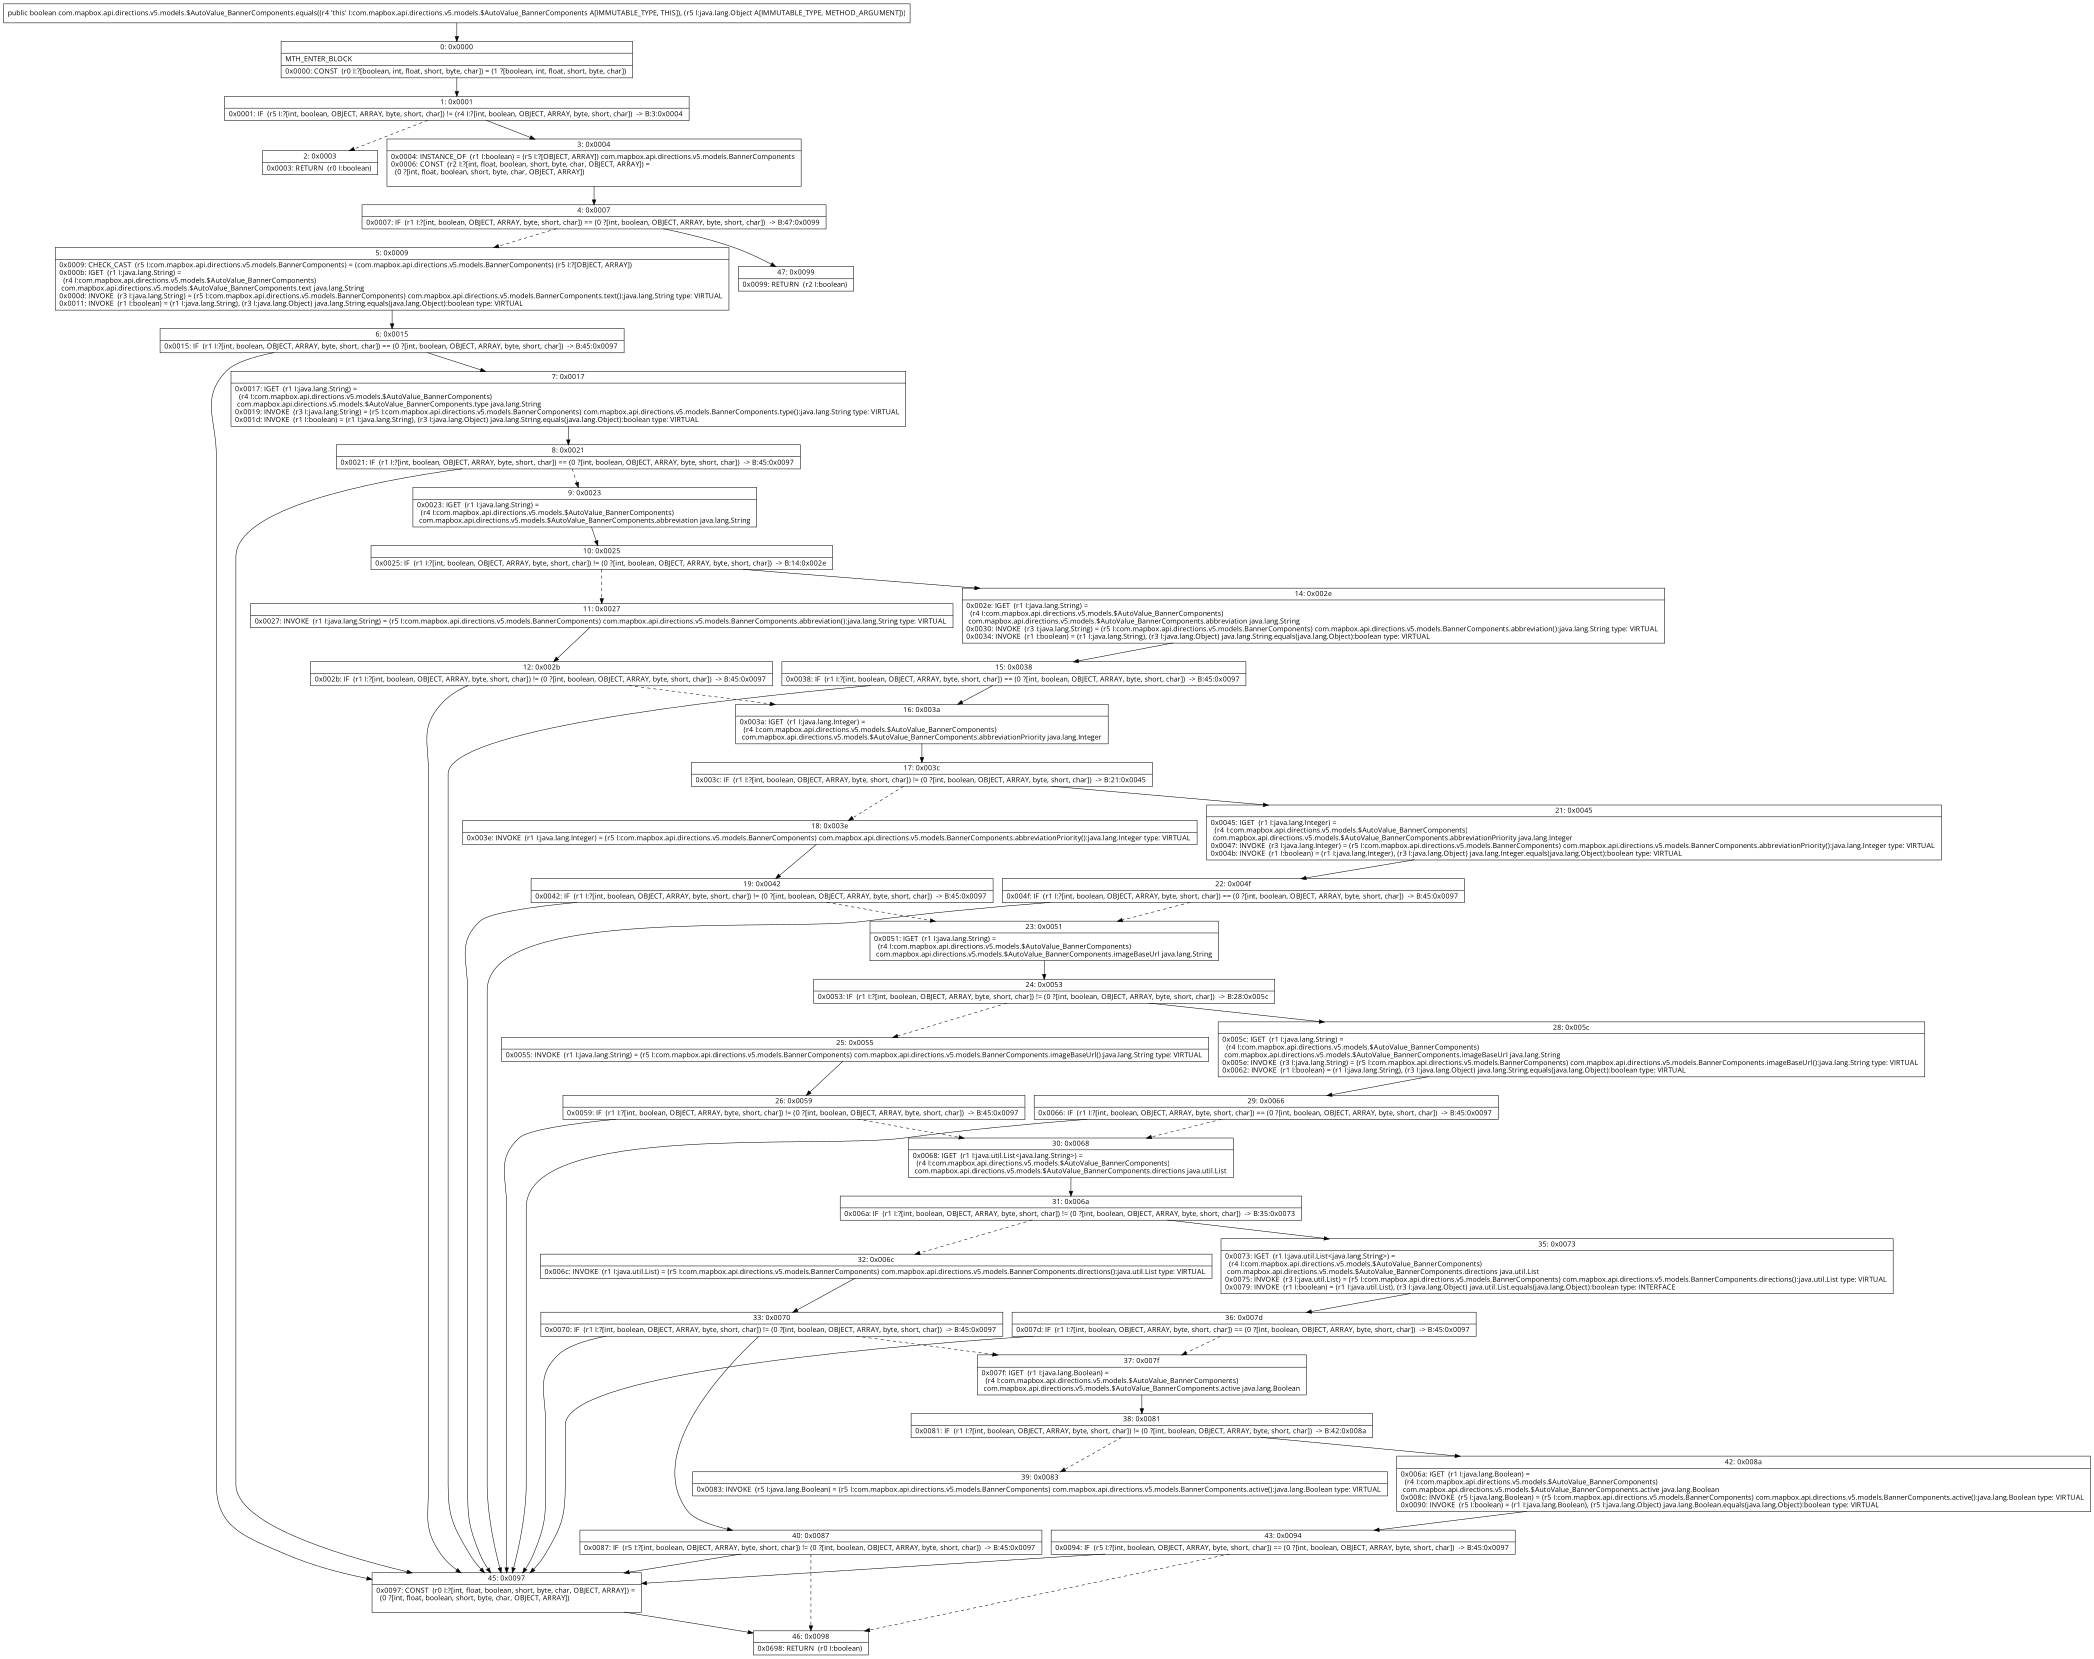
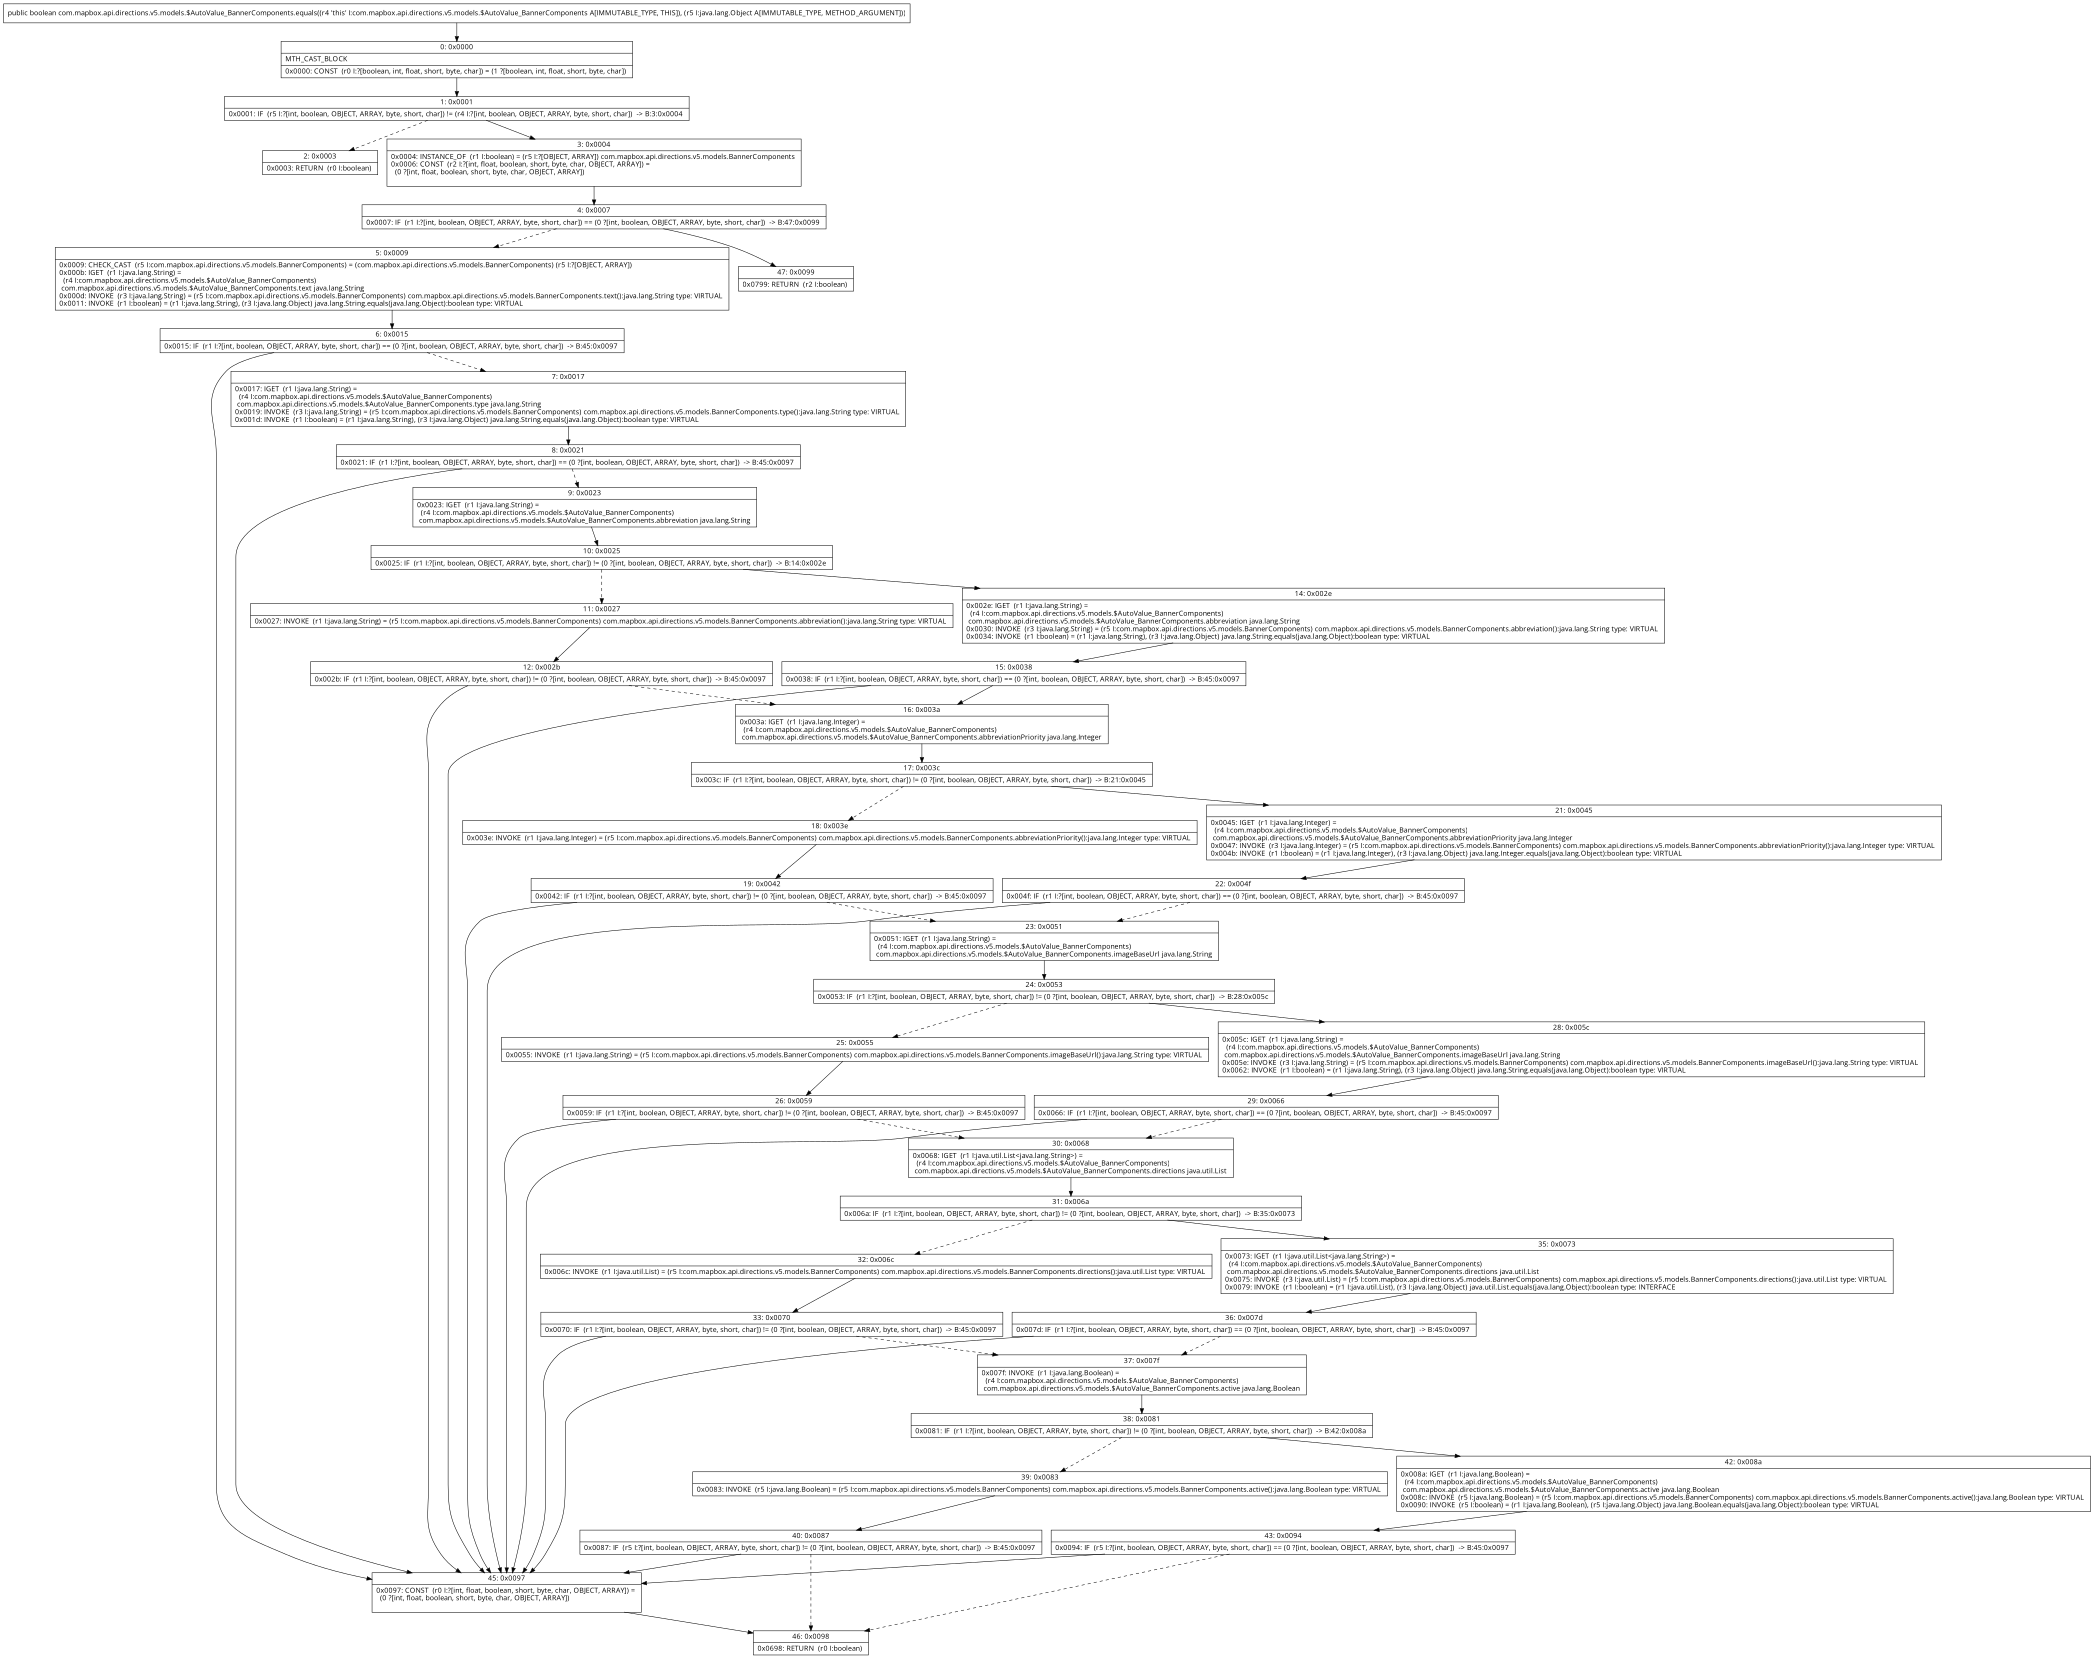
(319, 59) -> (316, 59)
(796, 285) -> (796, 285)
(454, 361) -> (454, 361)
(1047, 1373) -> (1052, 1373)
(684, 1434) -> (928, 1512)
(1467, 1474) -> (1467, 1474)
